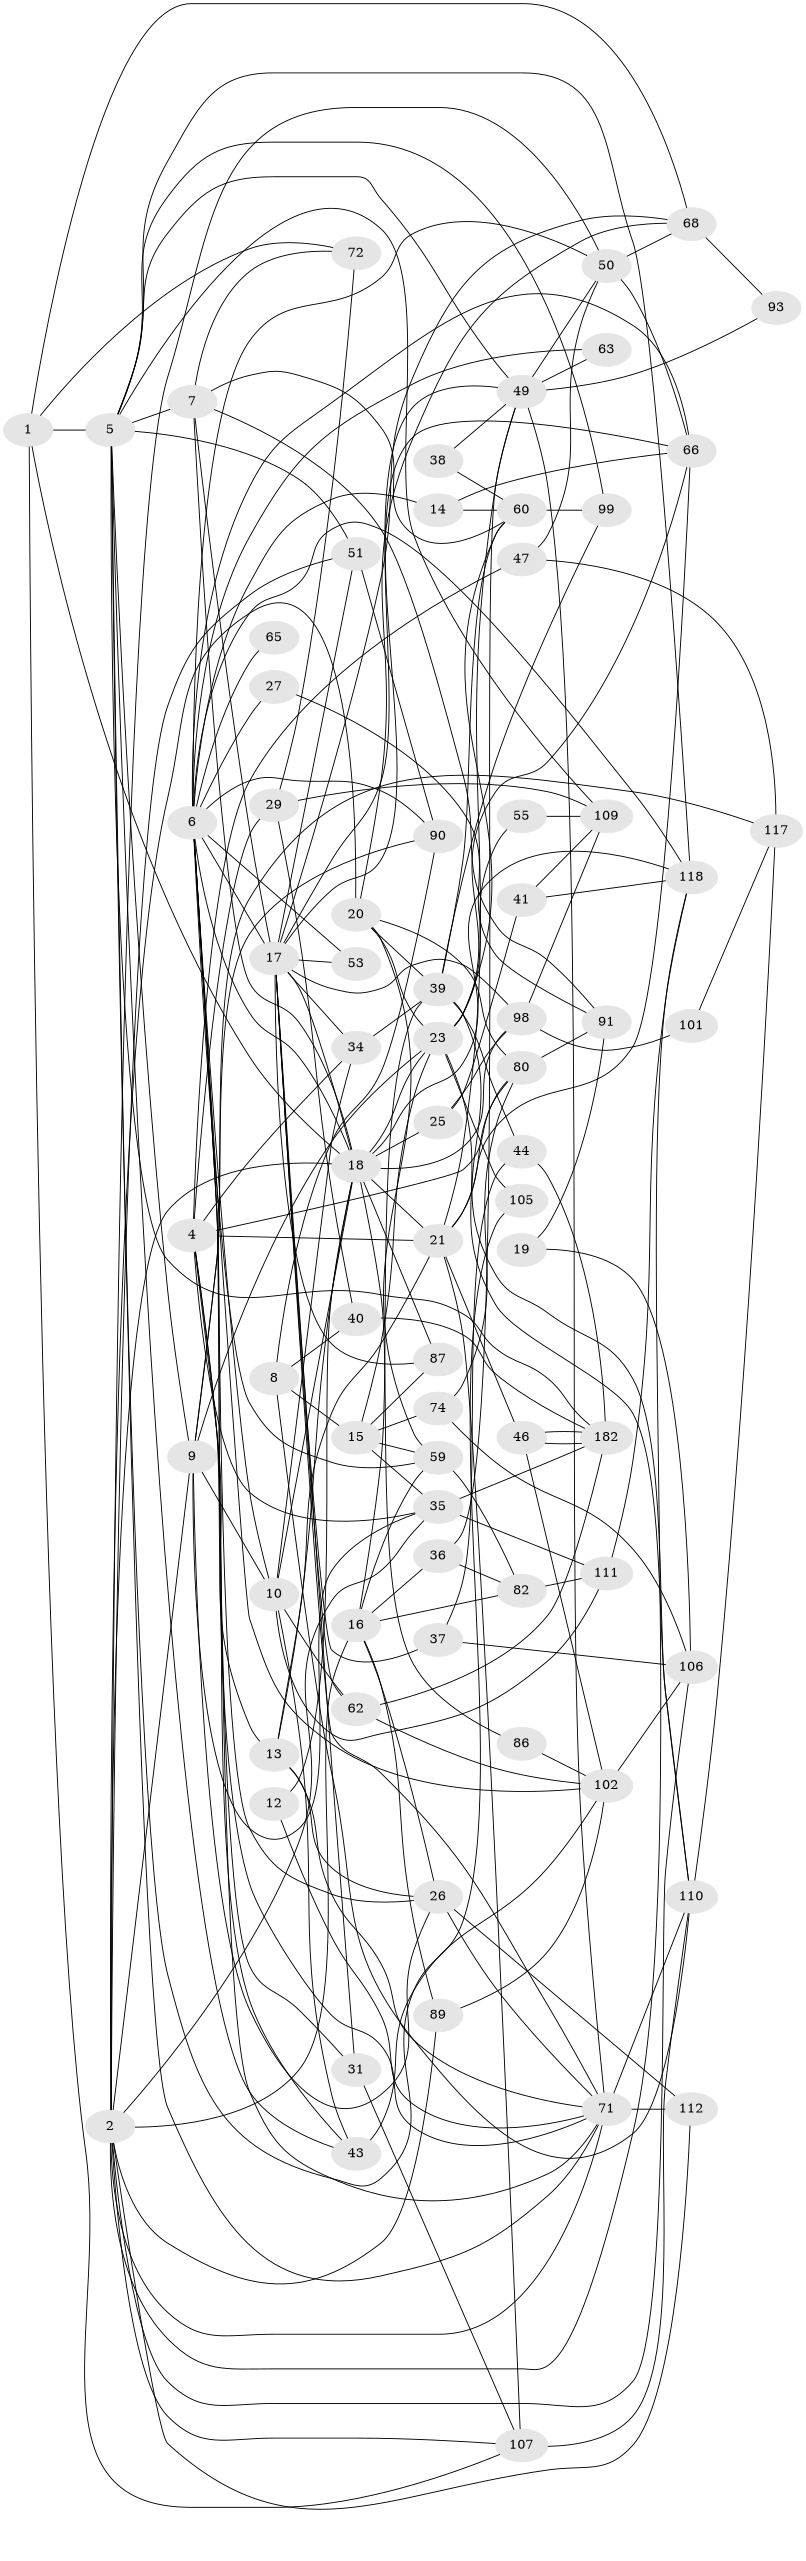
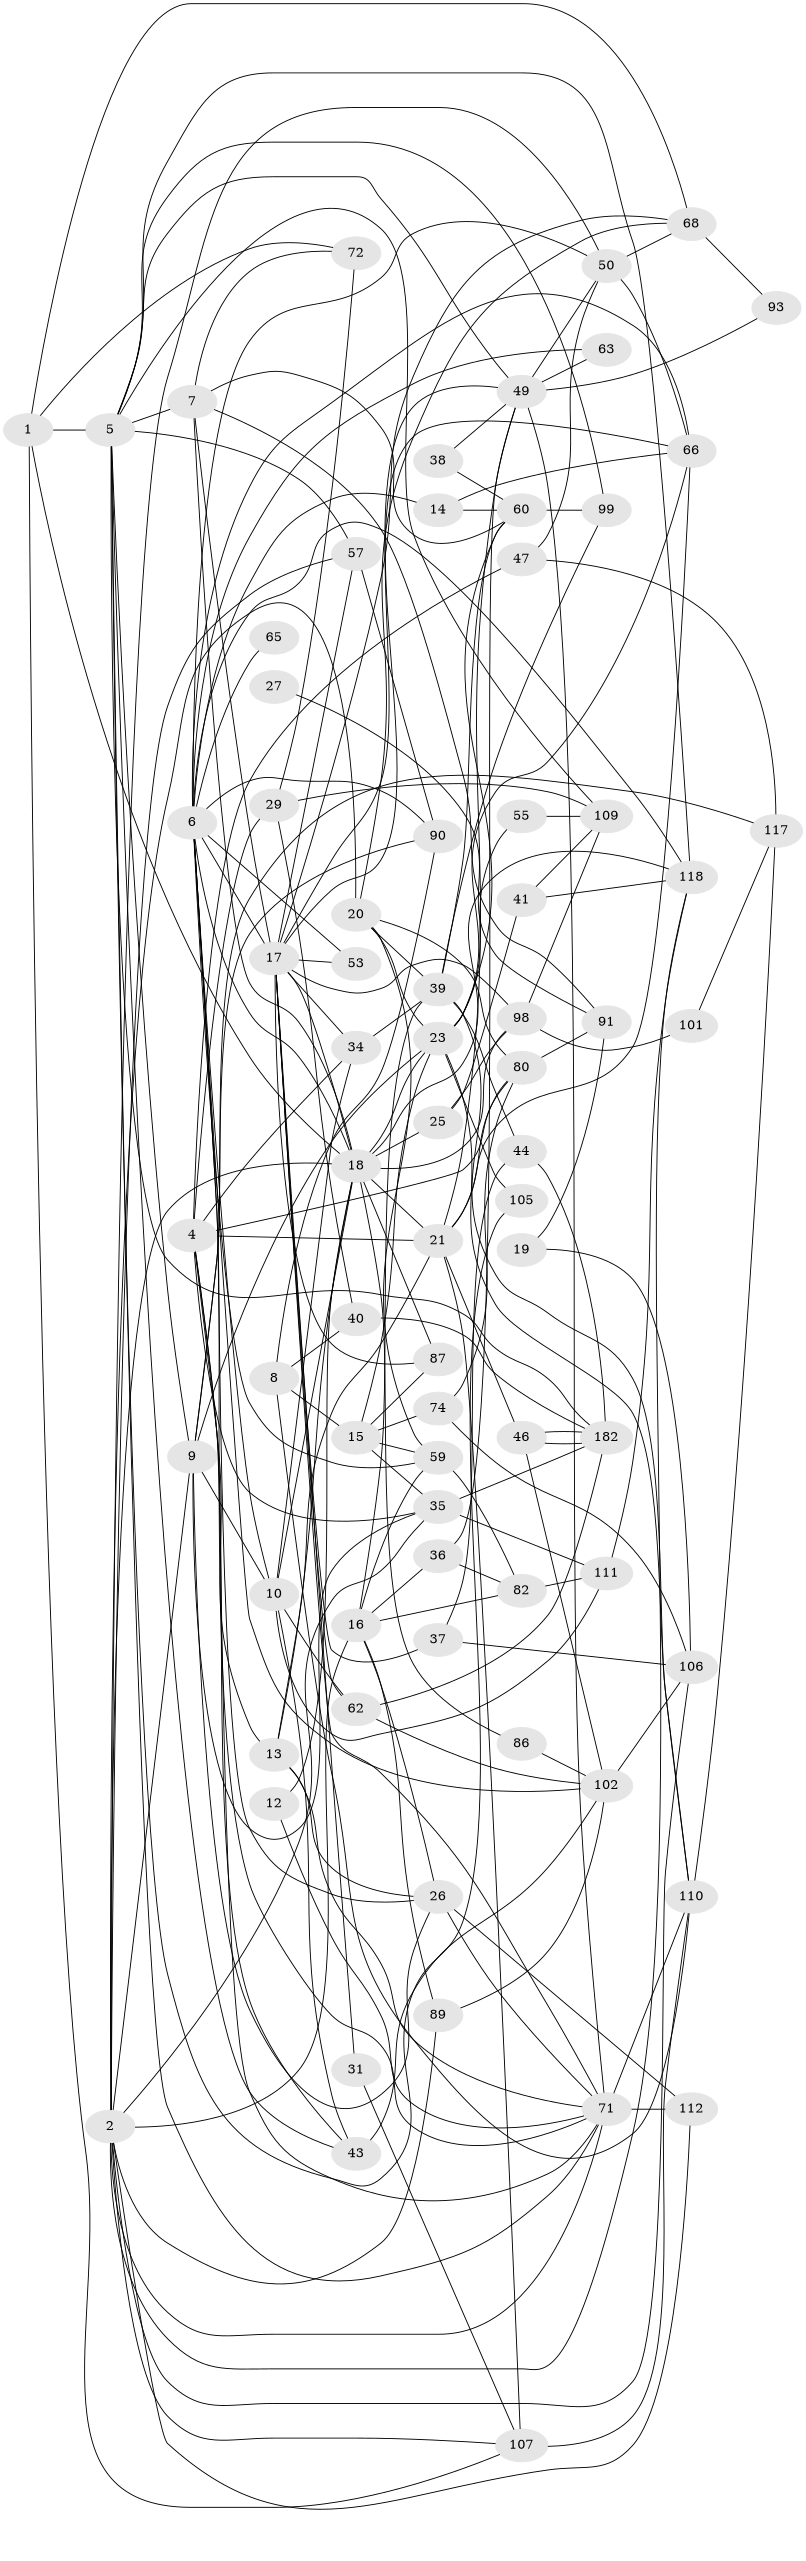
(356, 554) -> (356, 554)
(228, 752) -> none
(220, 1469) -> none
